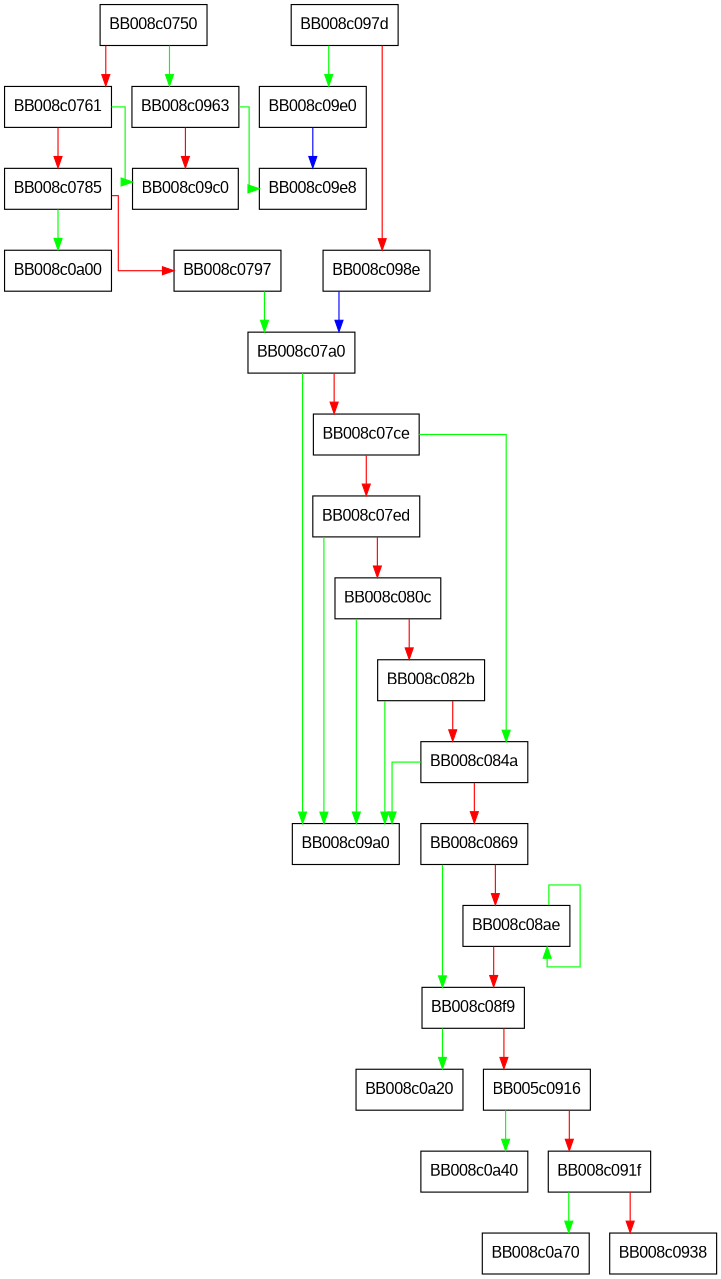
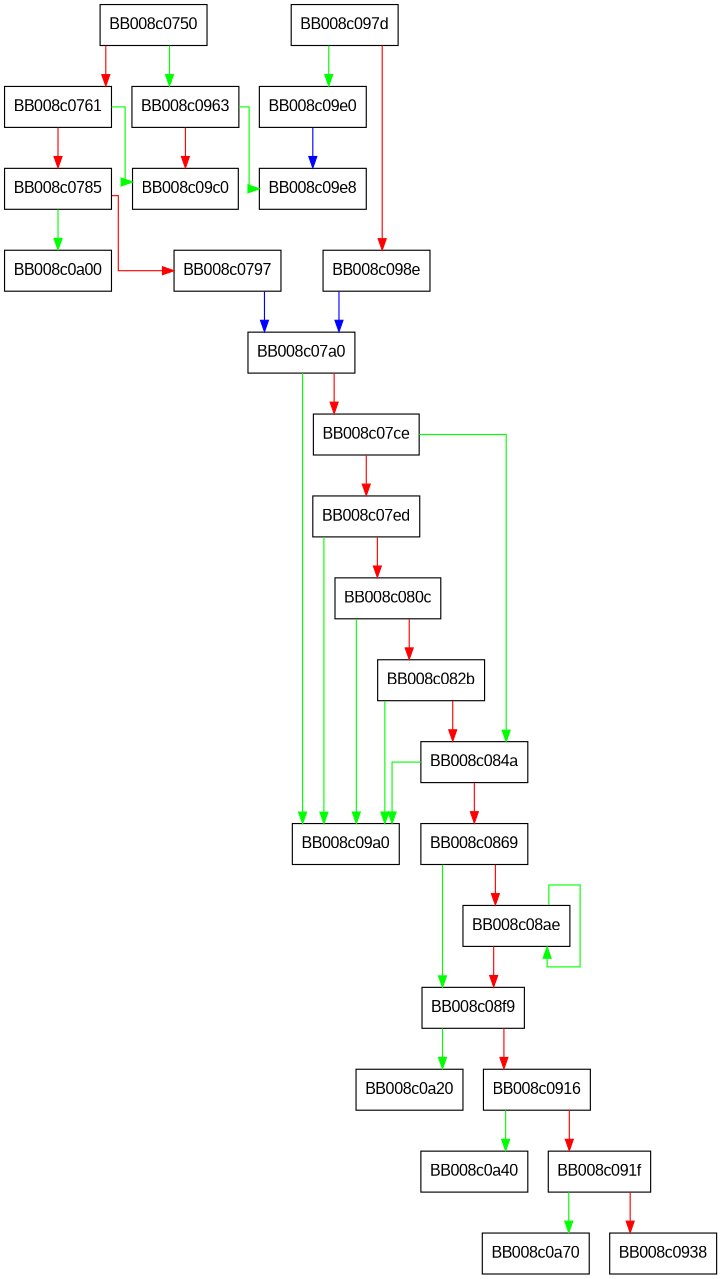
(264, 306) -> (264, 306)
(537, 1090) -> (537, 1090)
